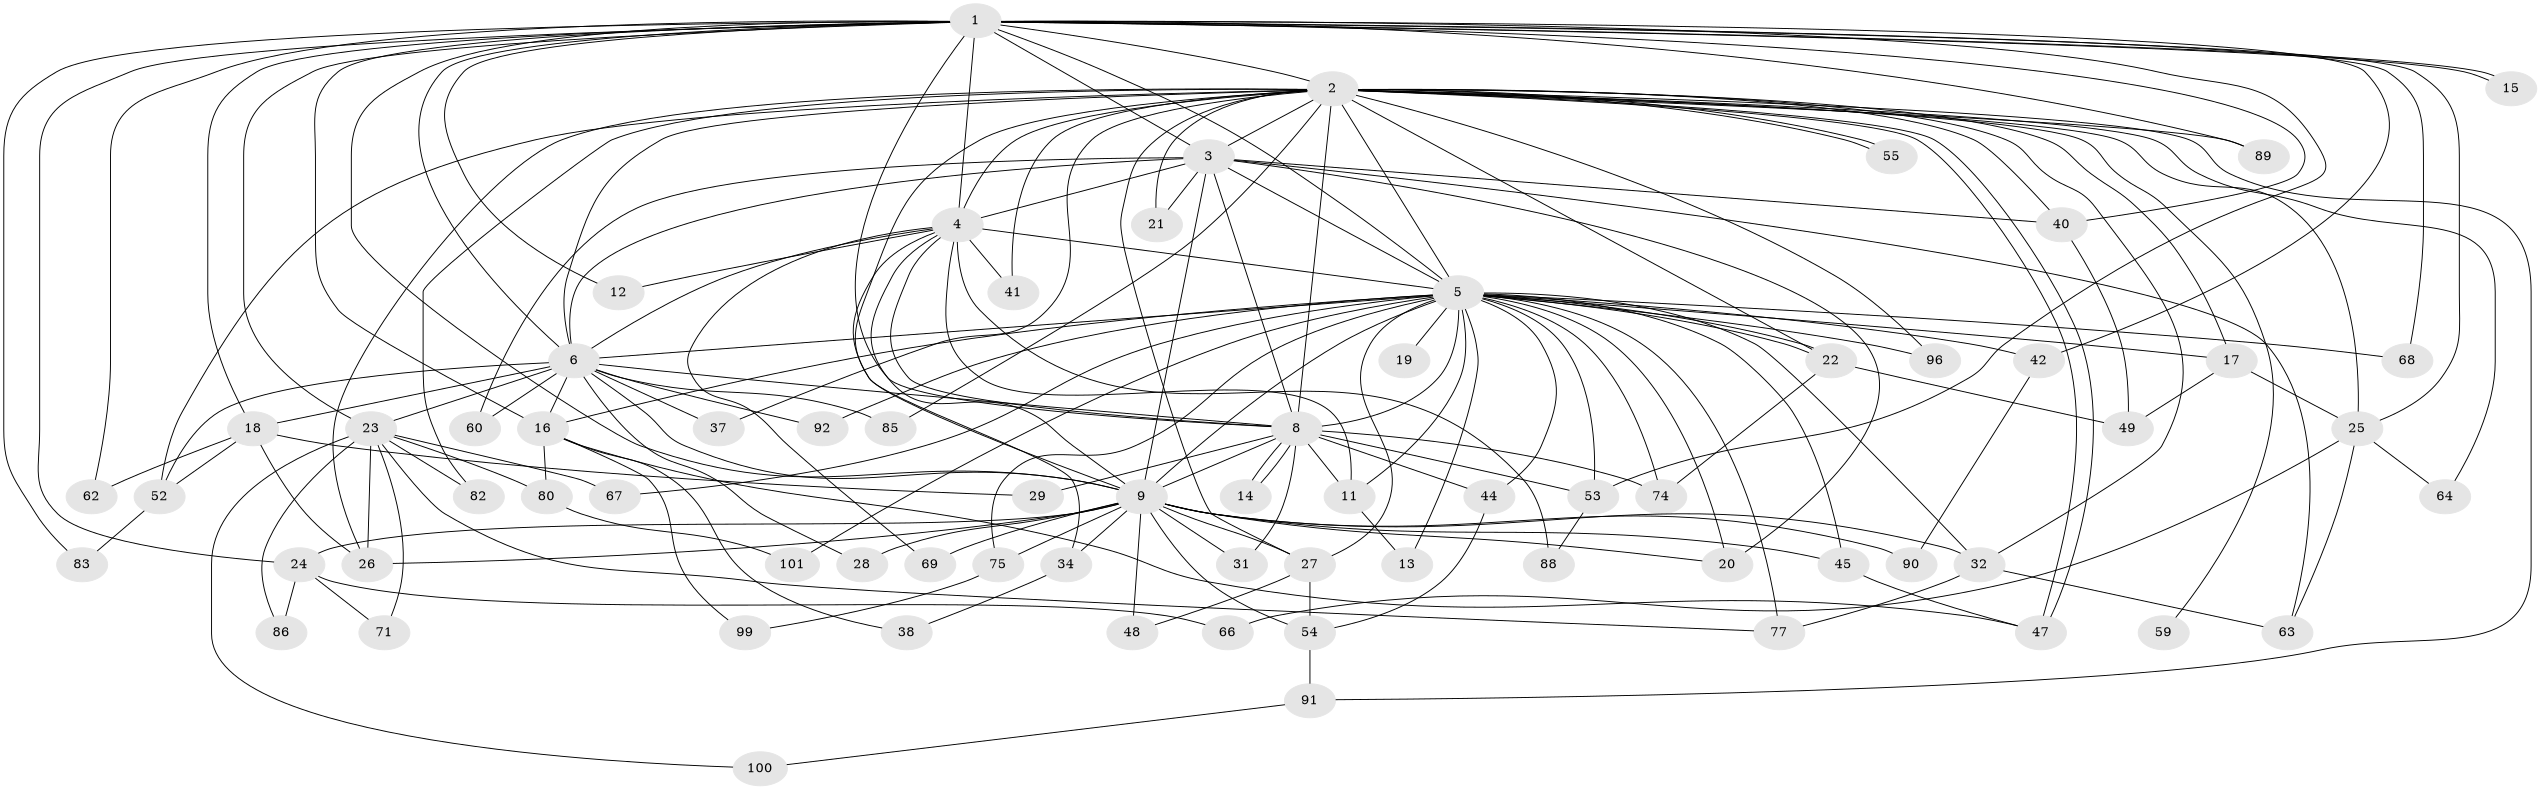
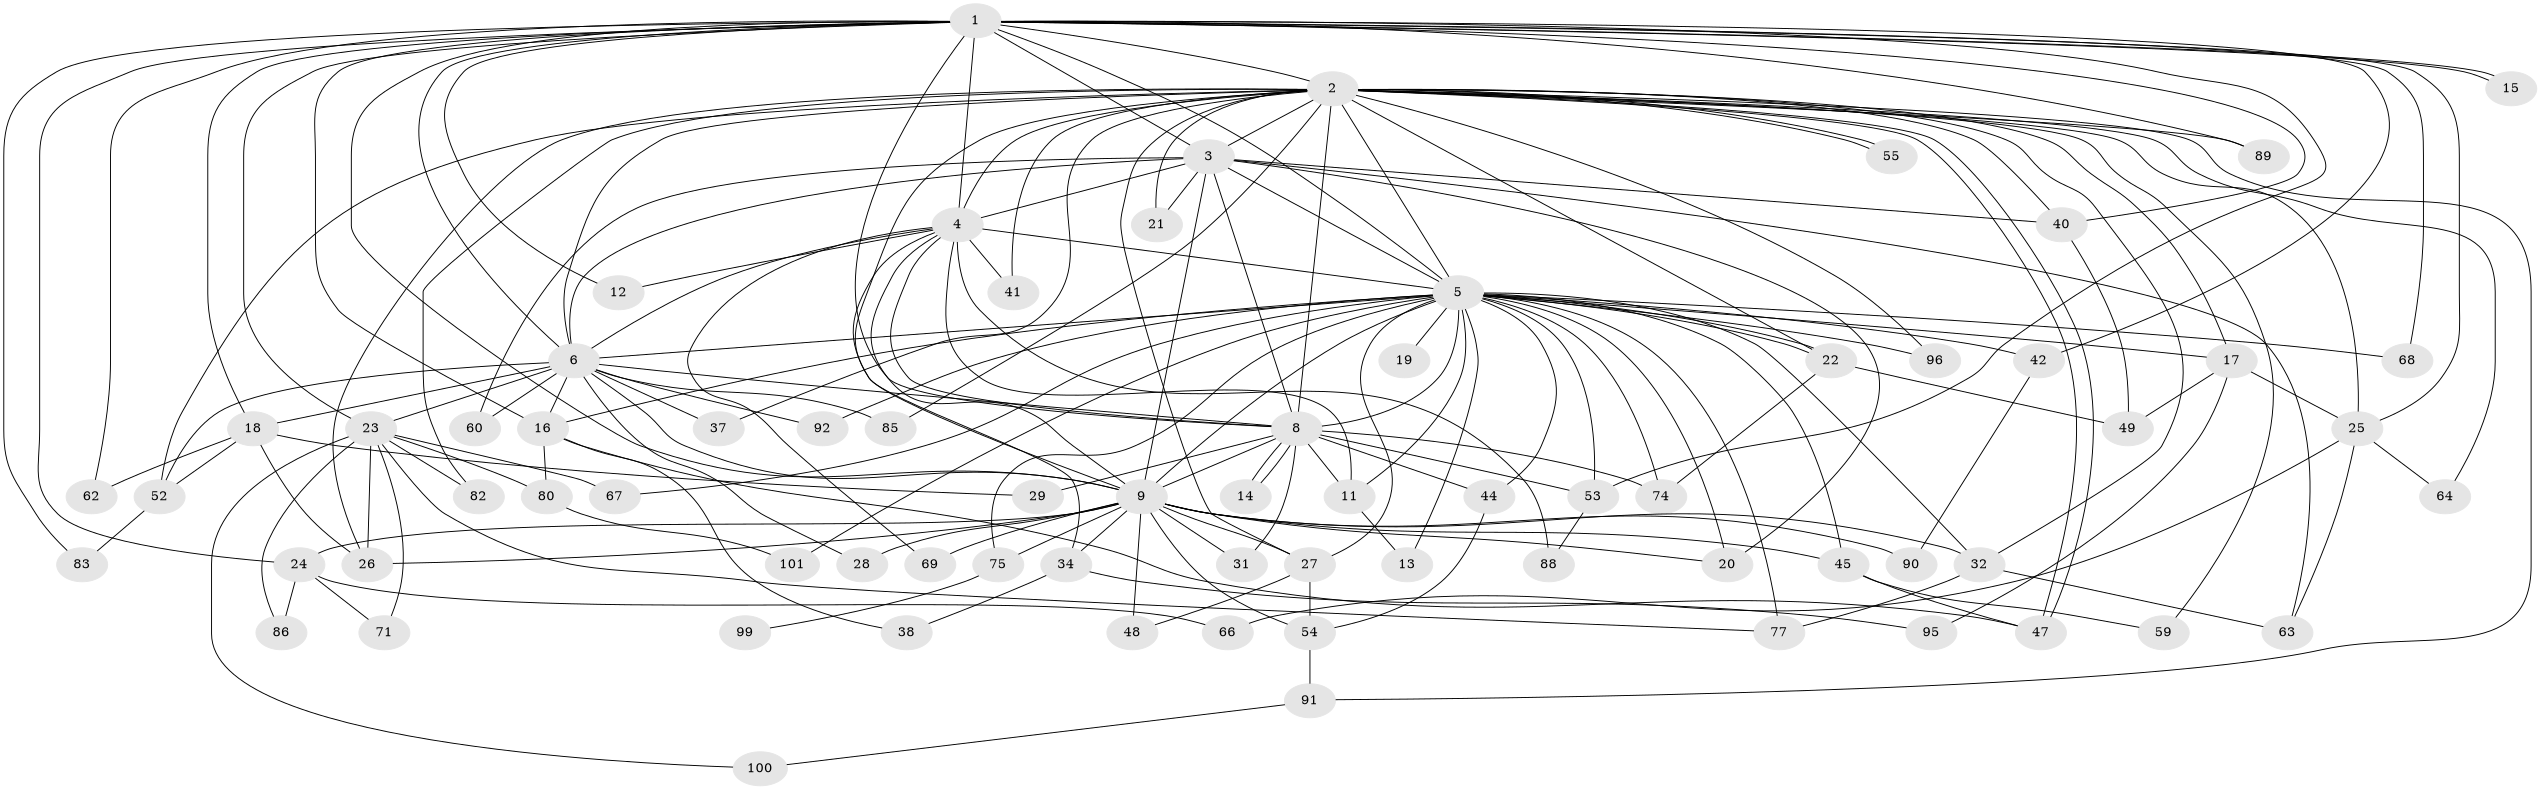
(667, 510) -> none
none -> (2000, 606)
none -> (1931, 633)
